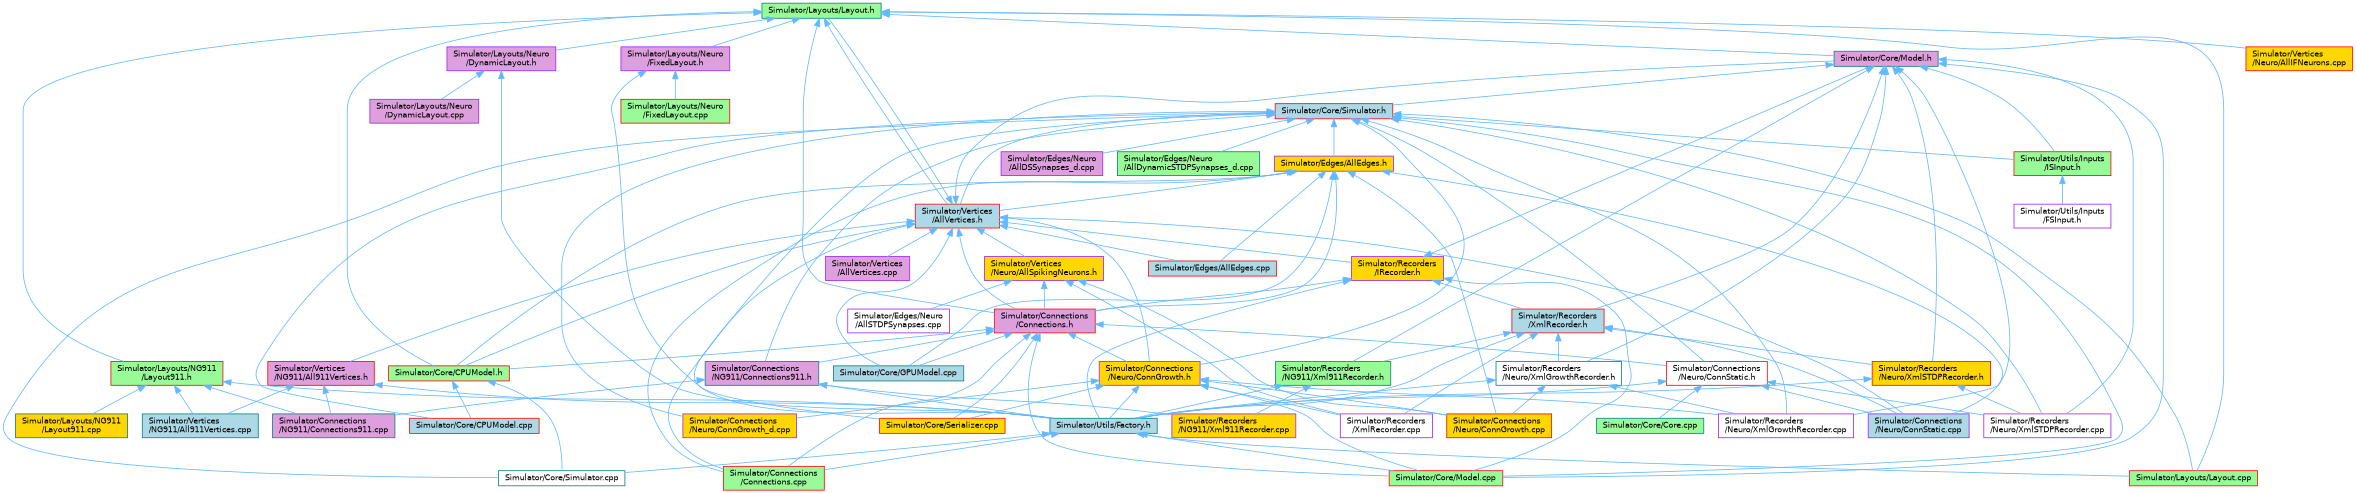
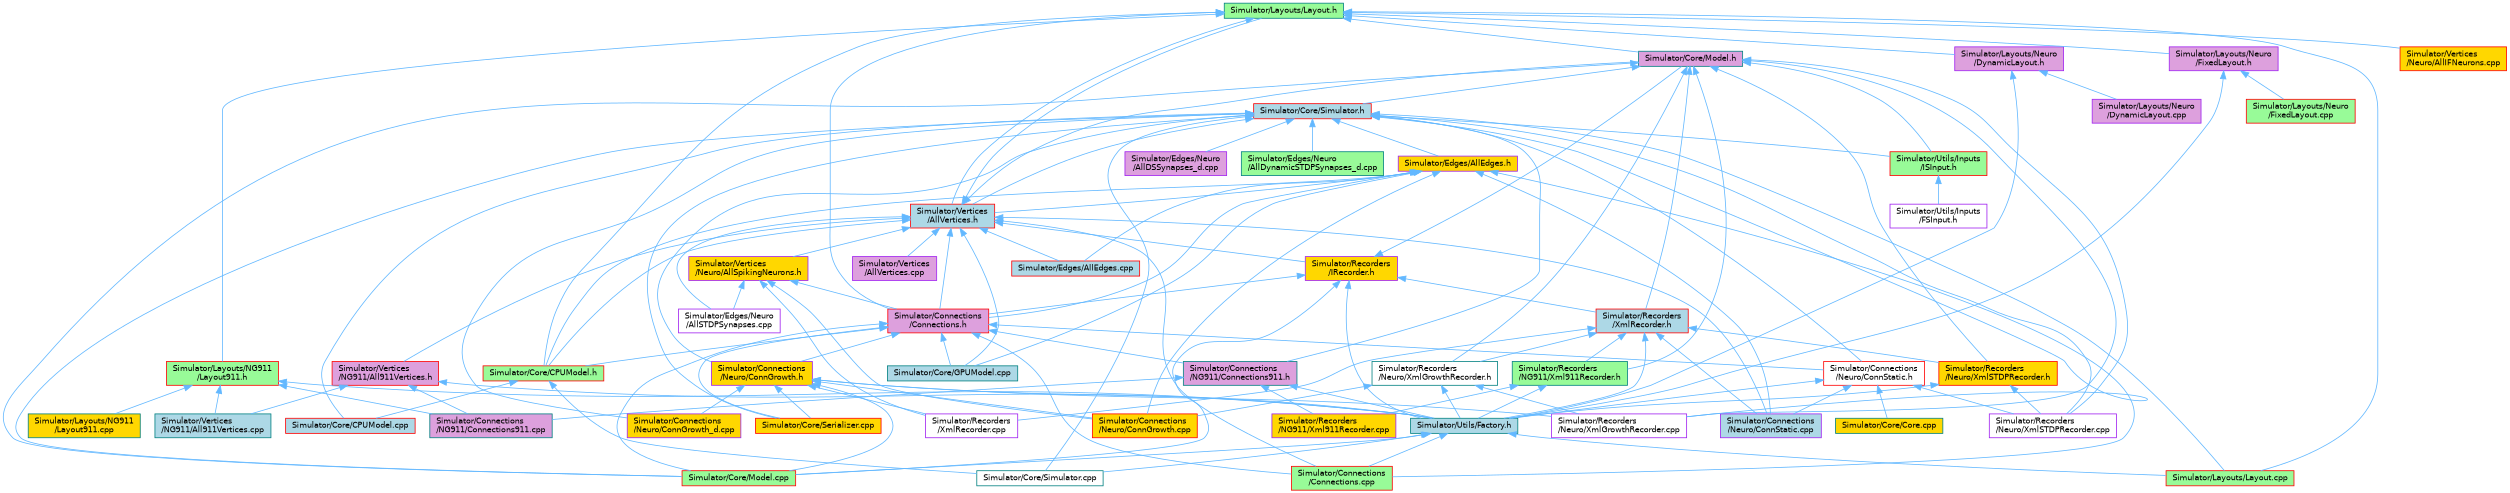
(1111, 257) -> (755, 228)
(1650, 426) -> (1889, 426)
